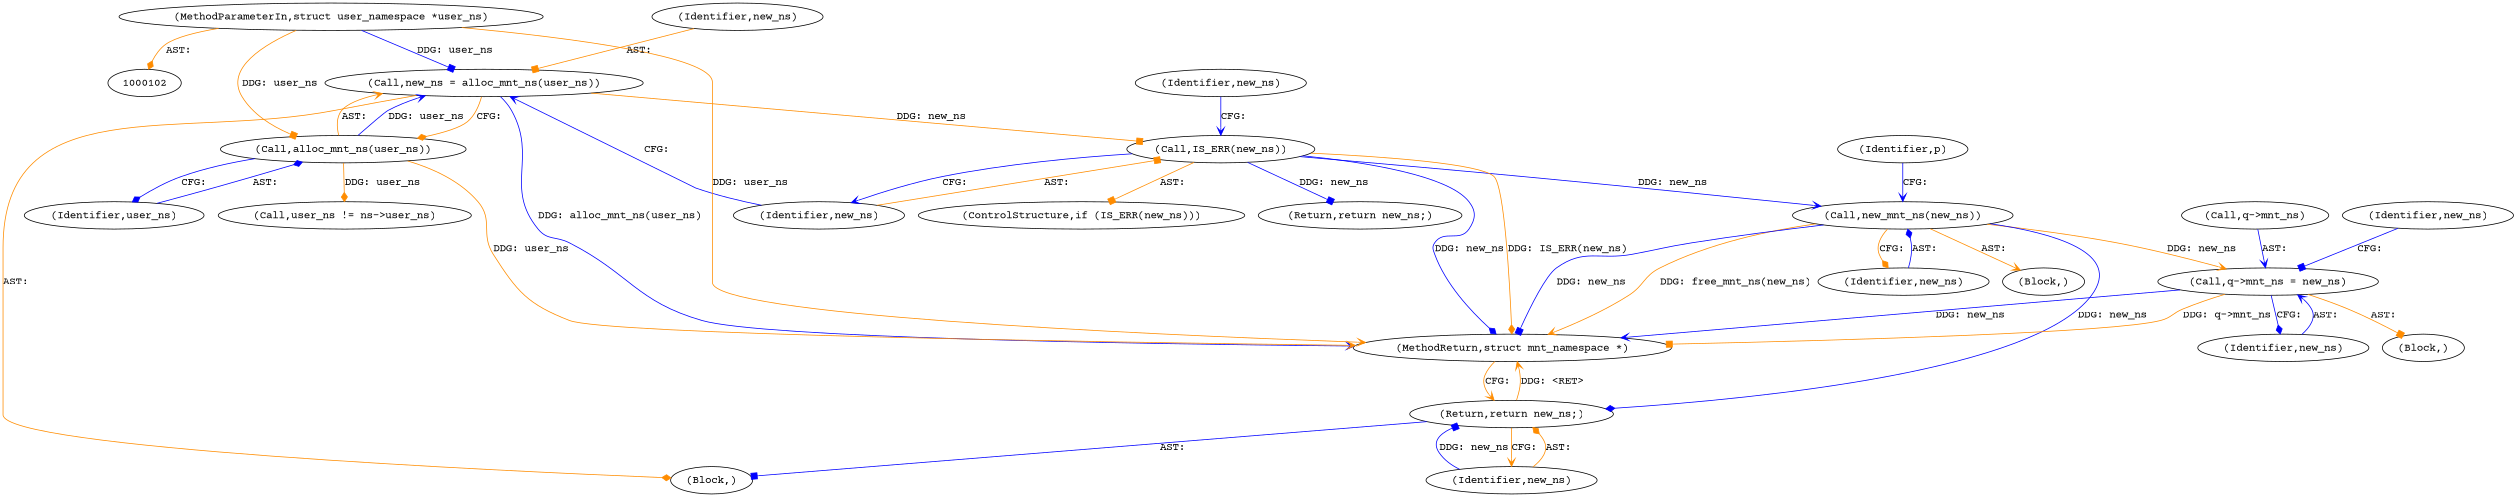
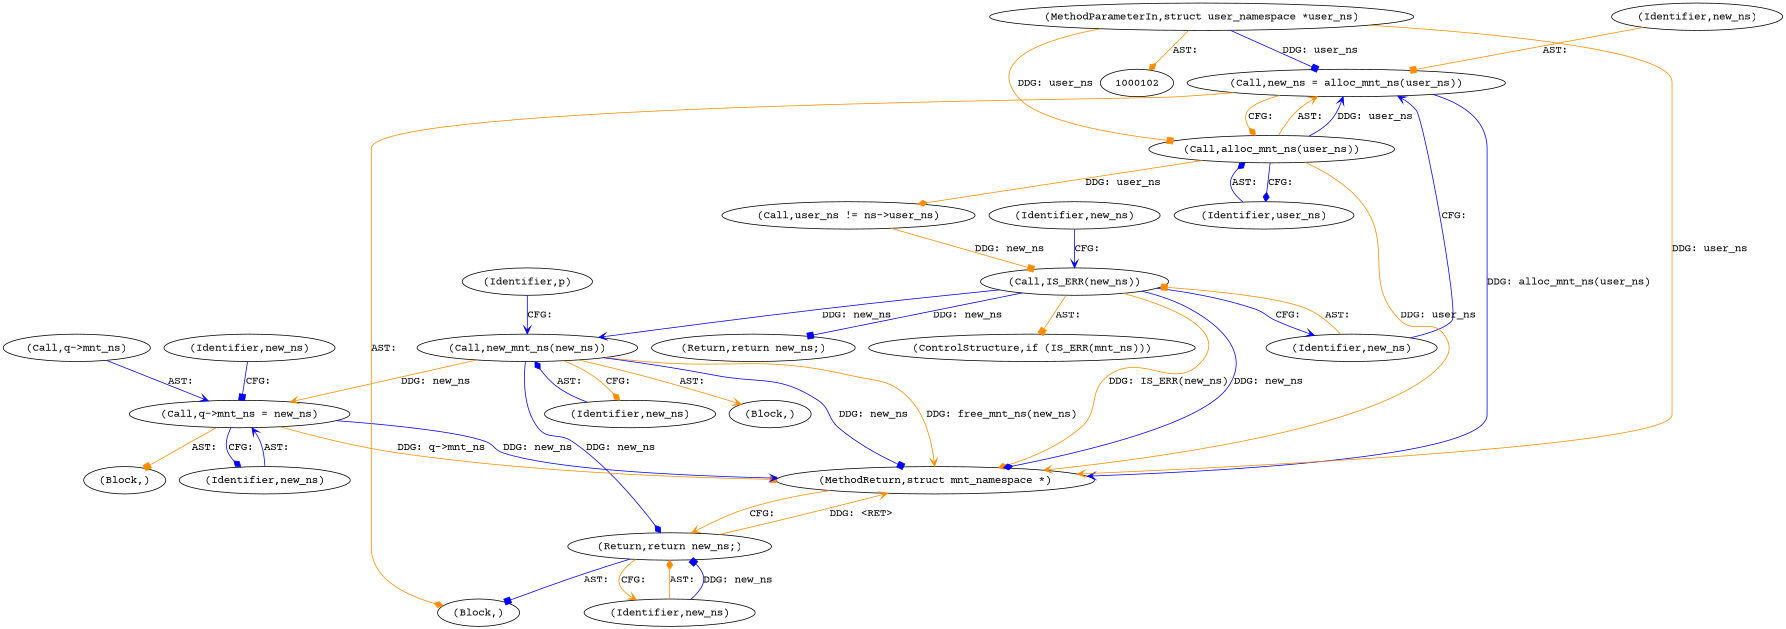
(863, 117) -> (959, 248)
(1082, 215) -> (1032, 348)
